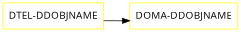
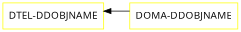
(113, 21) -> (120, 11)
